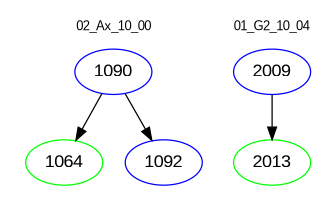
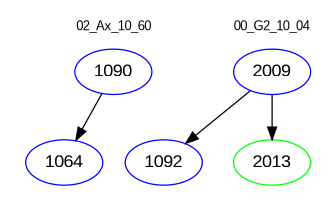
(114, 27) -> (114, 27)
(272, 27) -> (272, 27)
(135, 111) -> (231, 106)
(64, 163) -> (64, 163)
